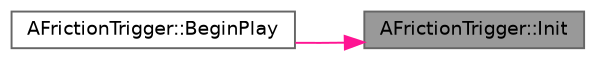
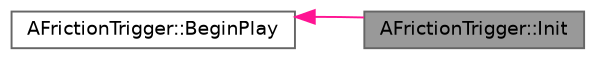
(320, 43) -> (340, 17)
